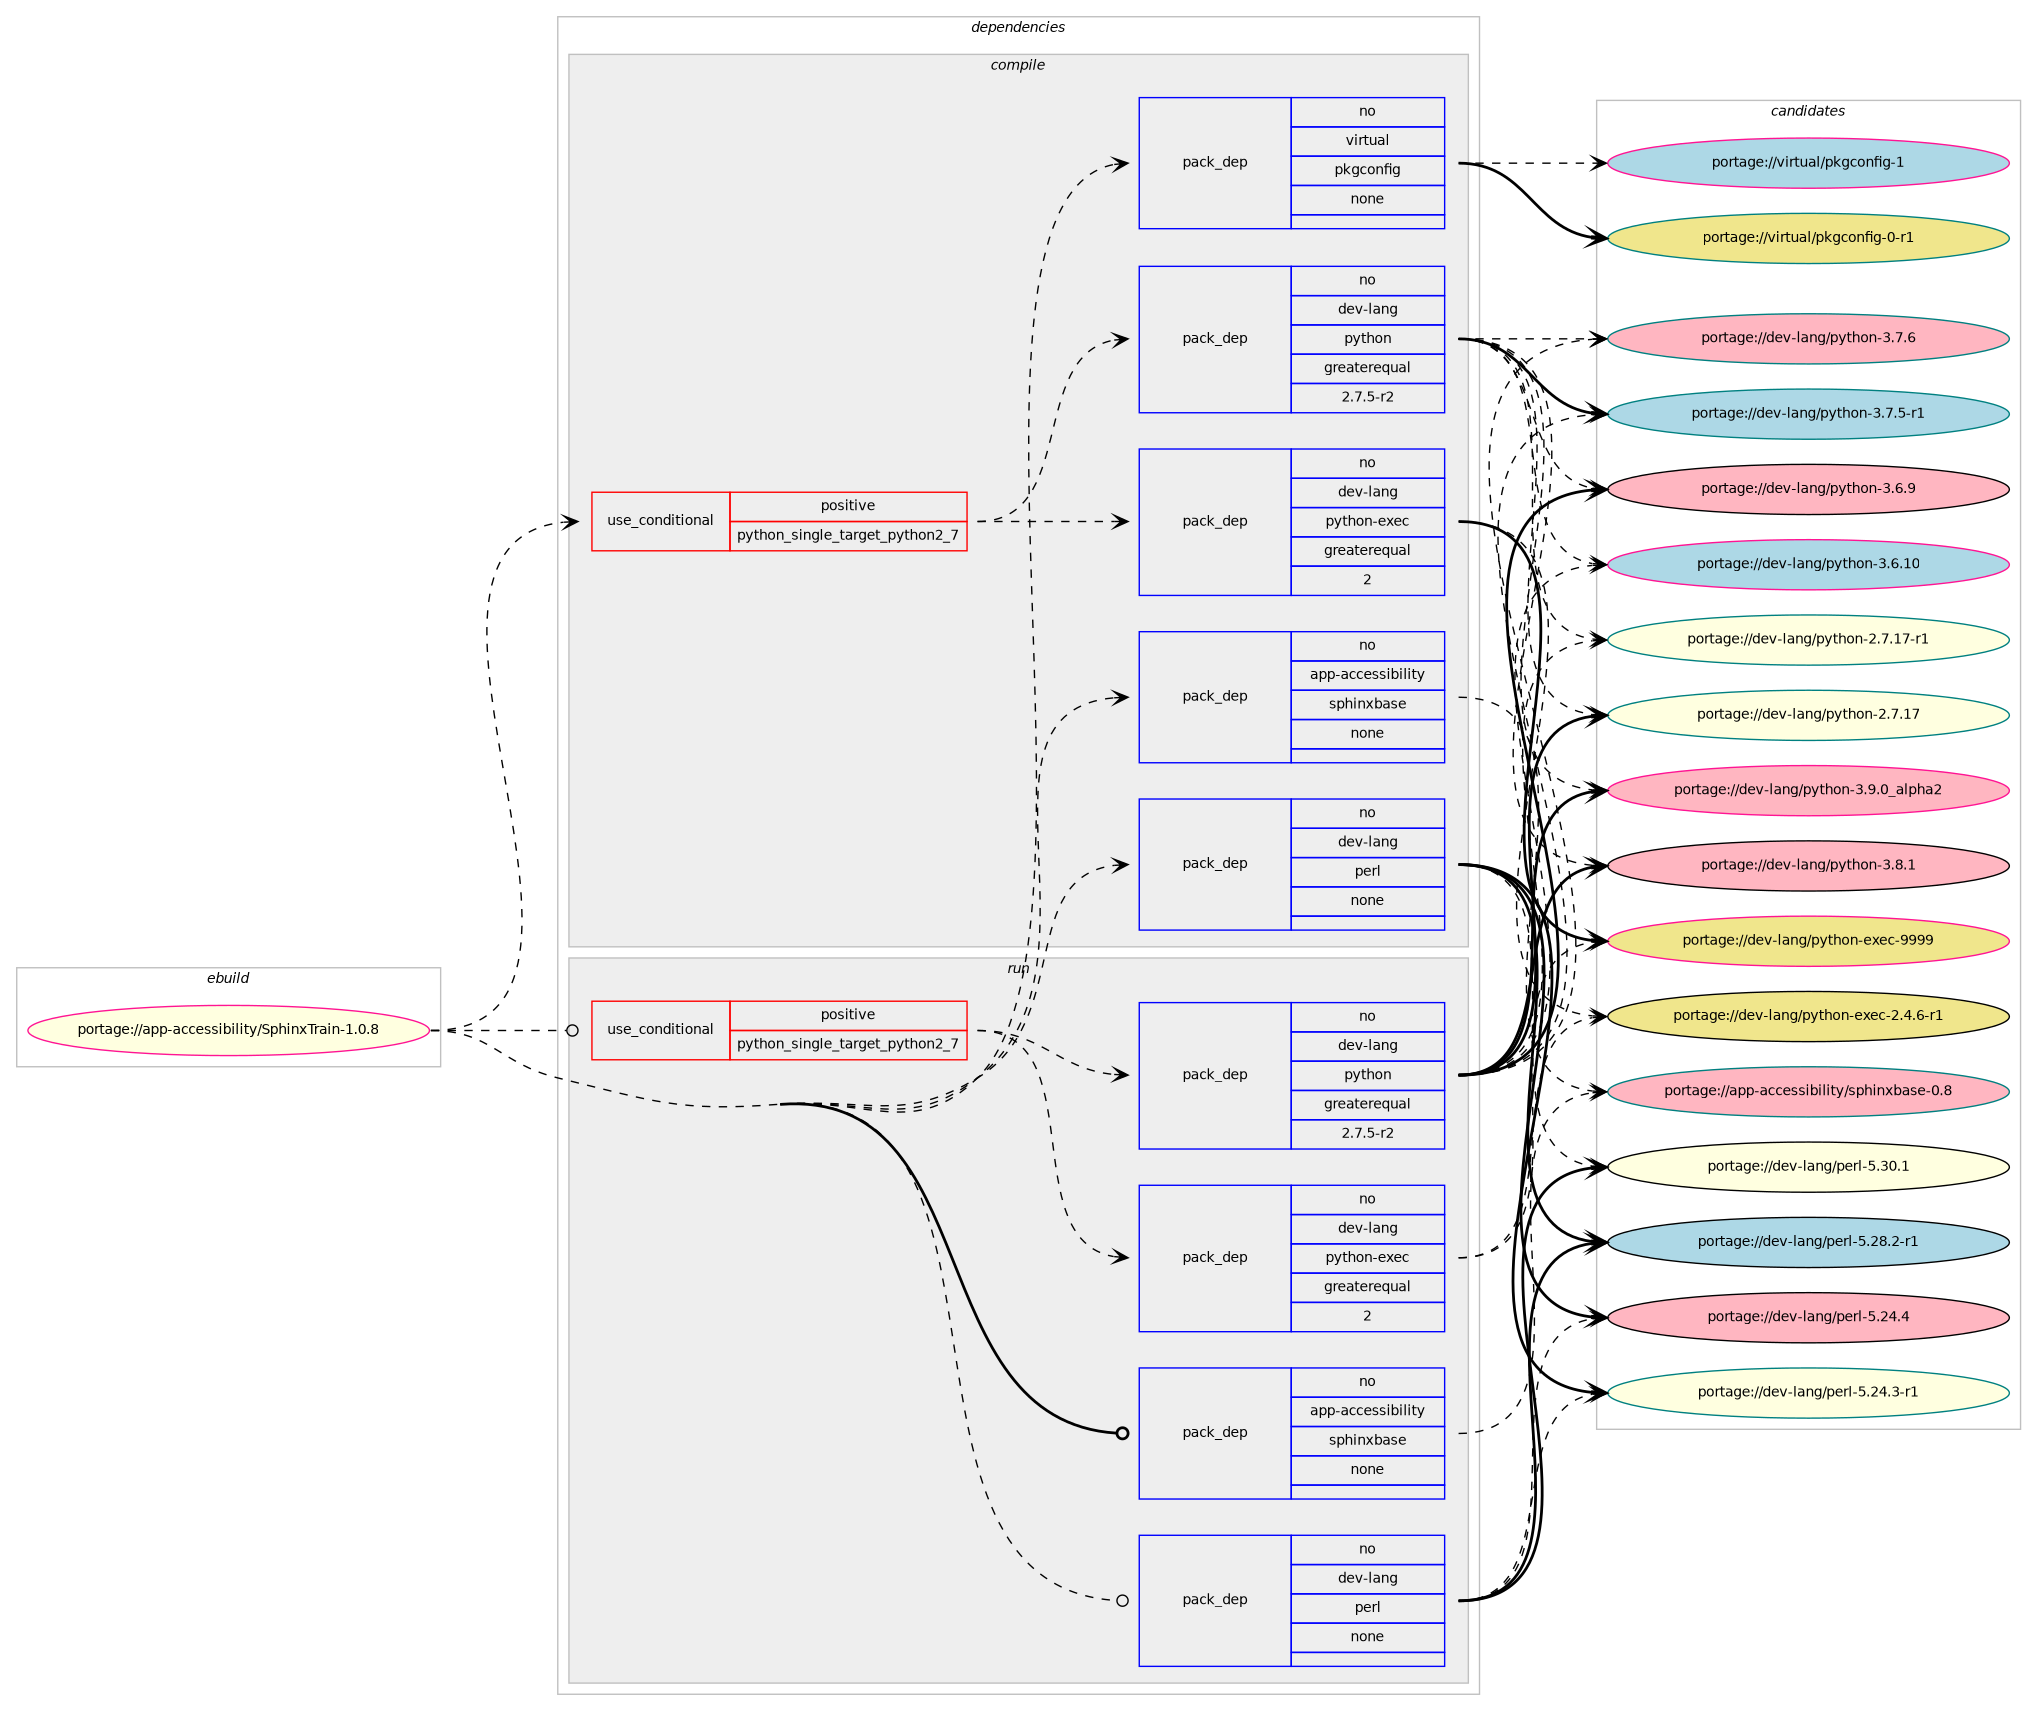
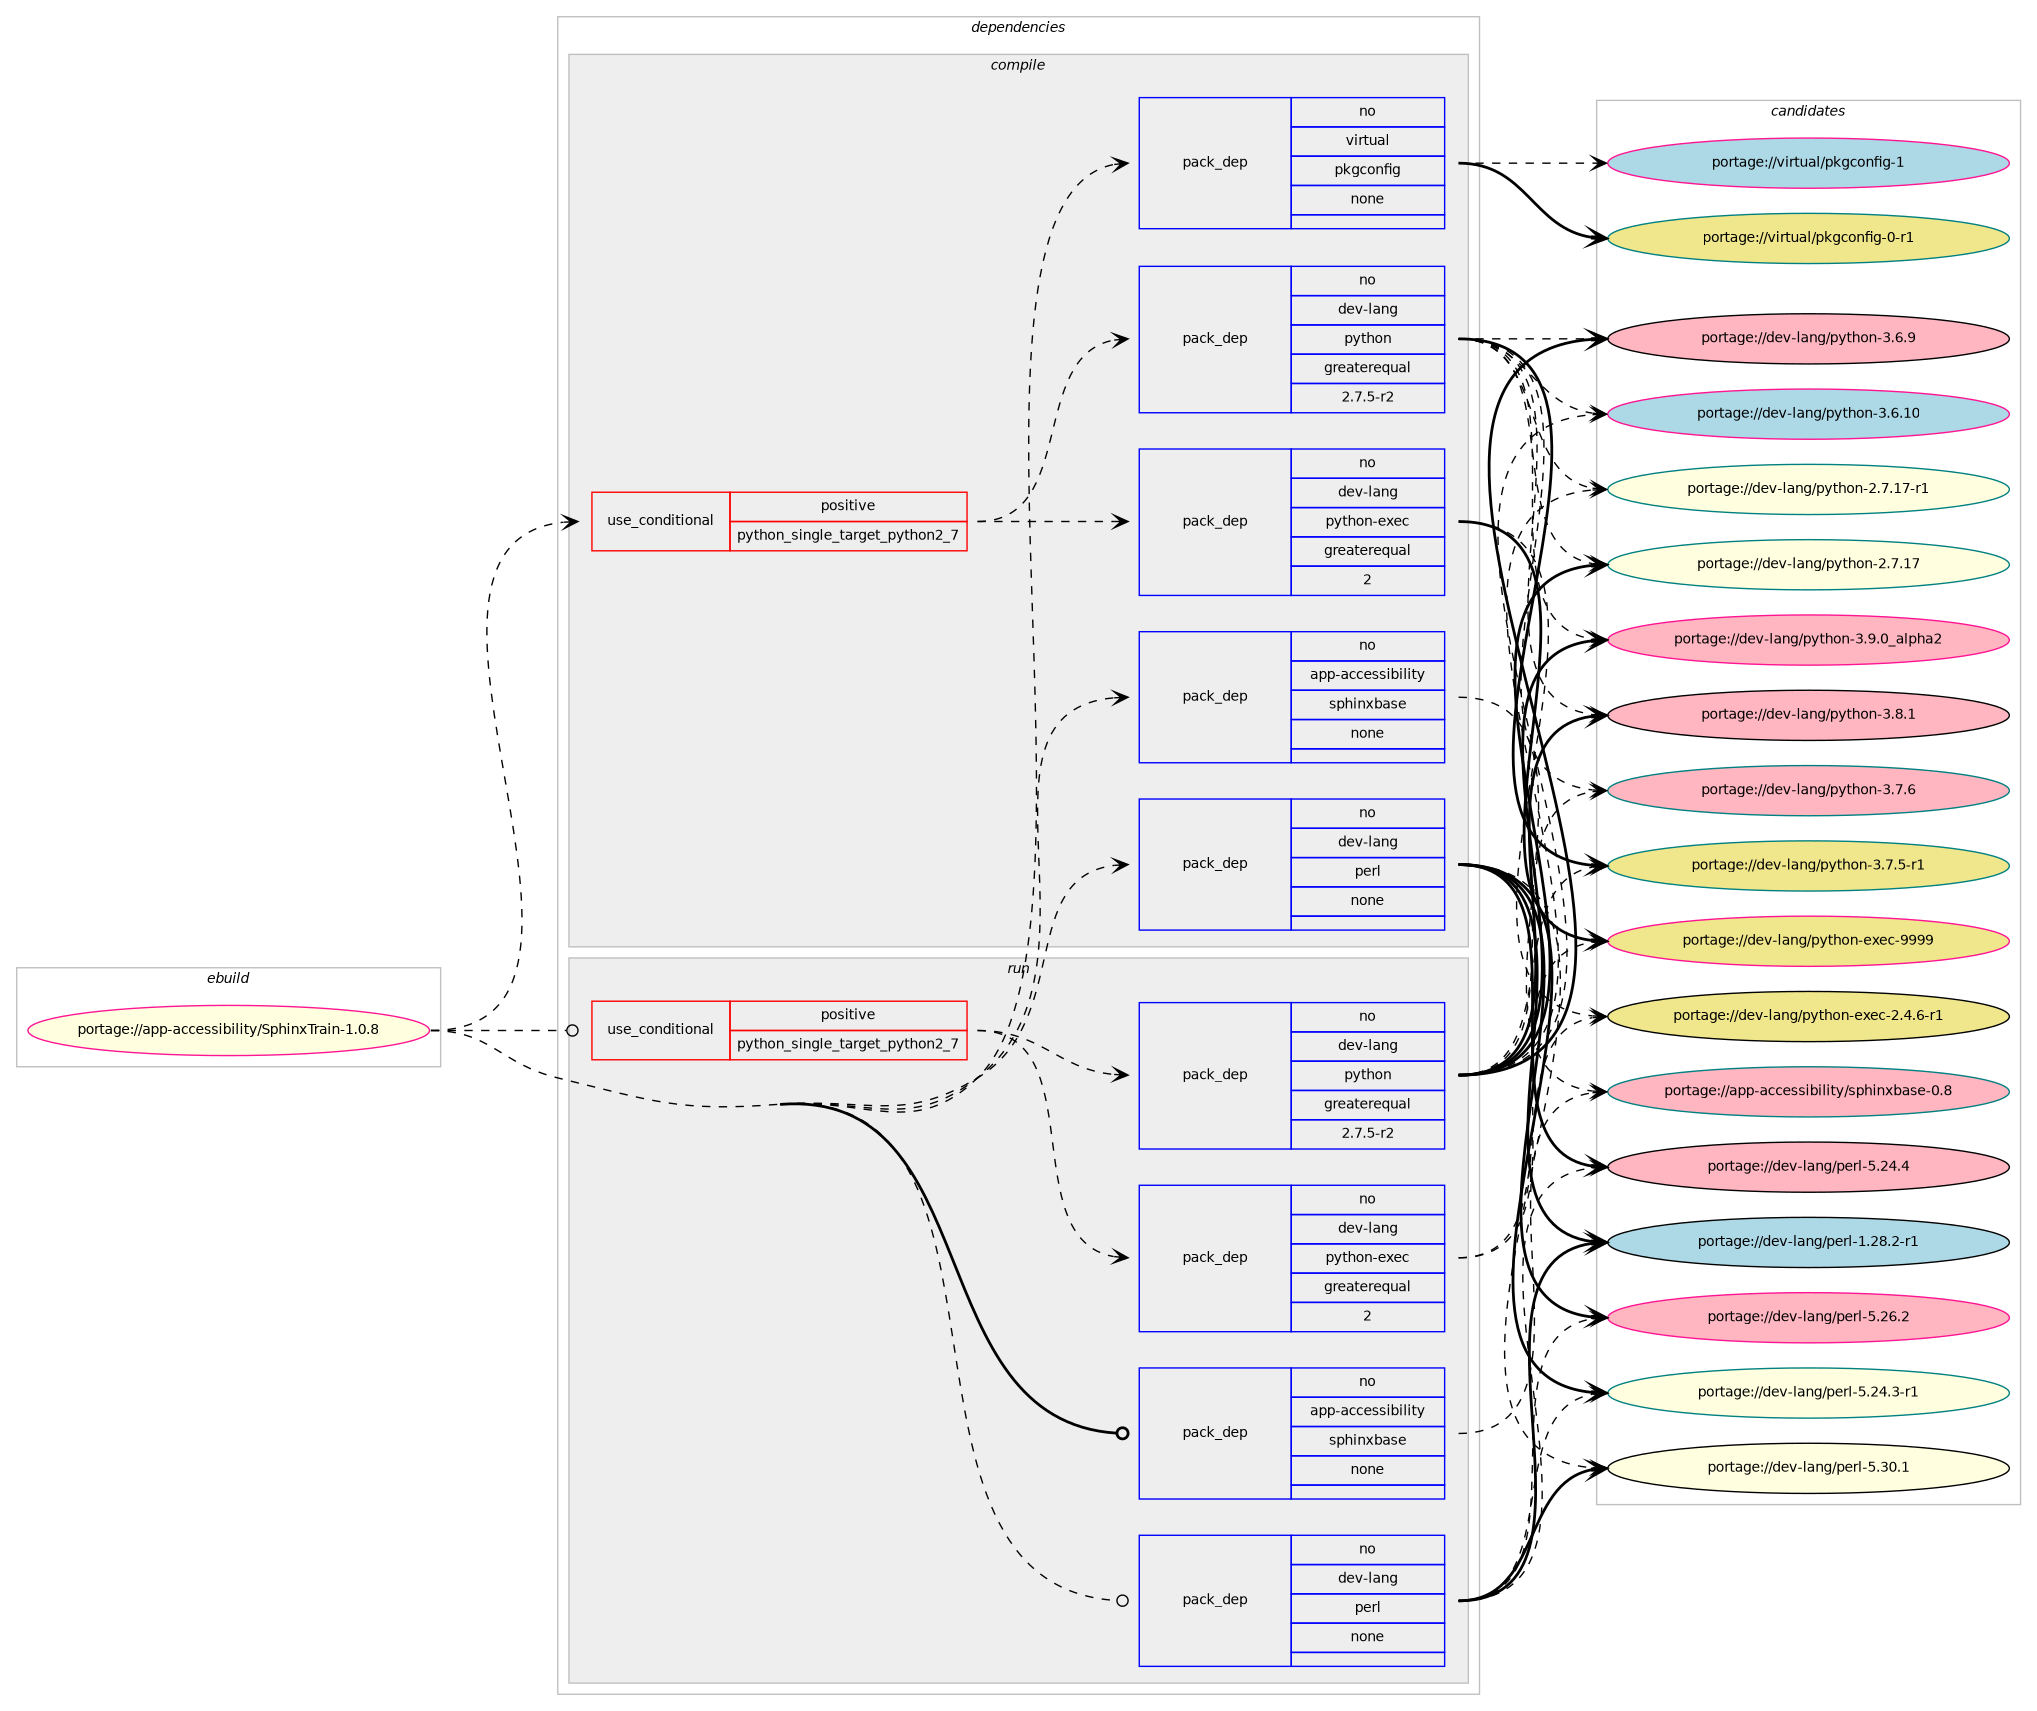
(1809, 414) -> (1809, 866)
(1809, 1242) -> (1809, 1242)
none -> (1809, 1318)
